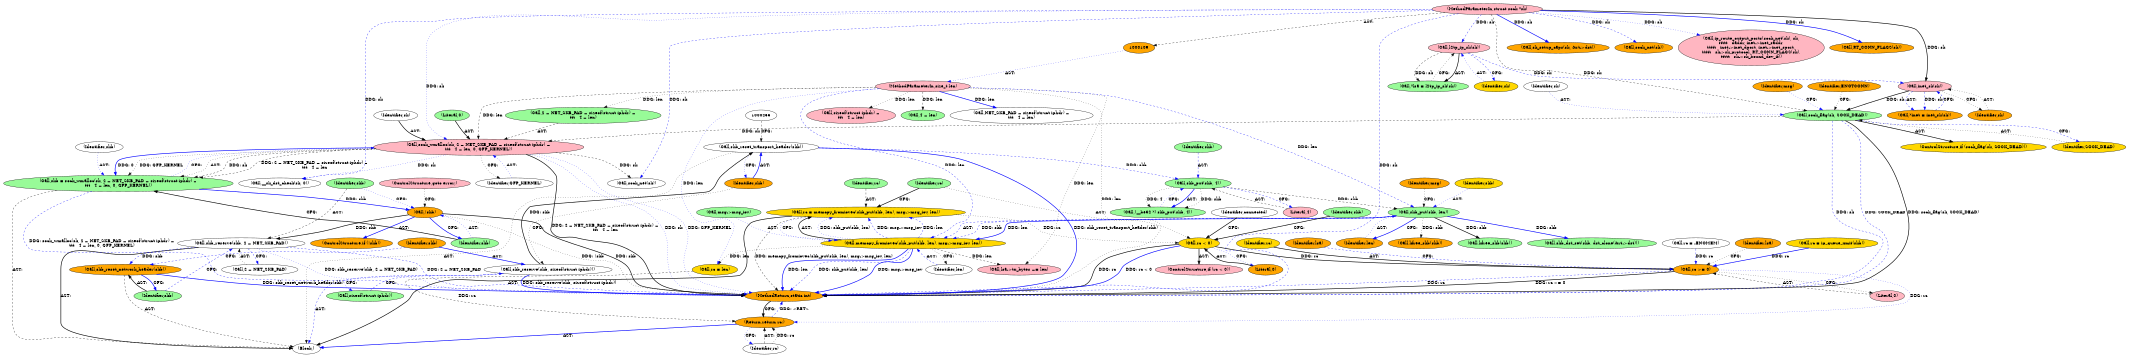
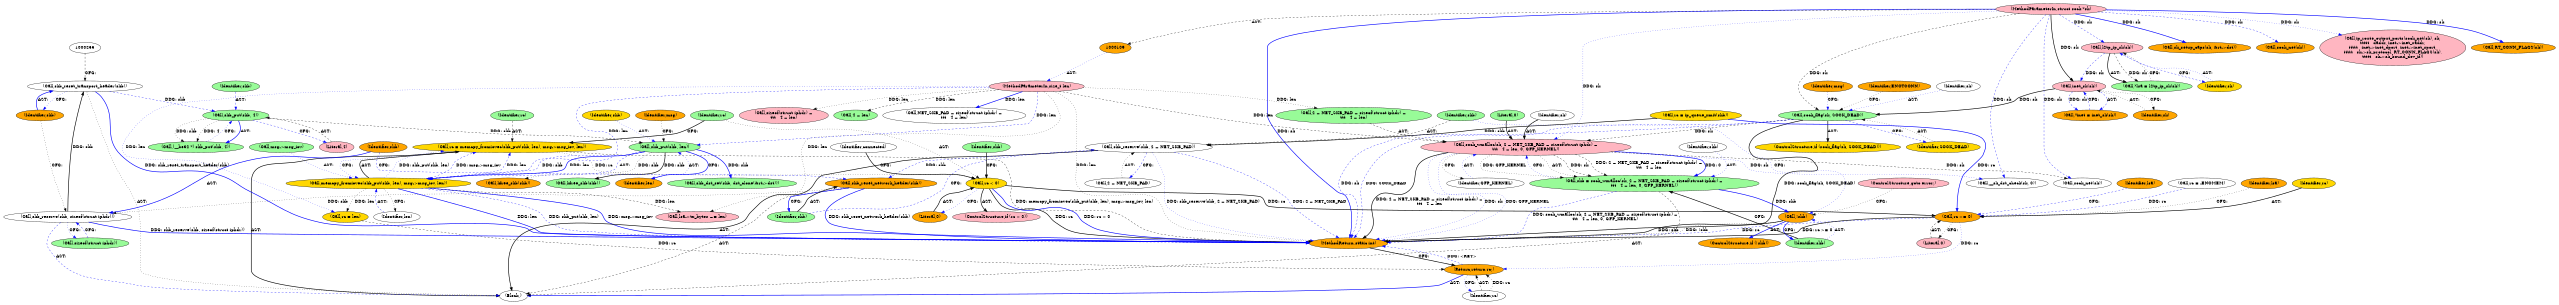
none -> (444, 194)
(344, 226) -> (1456, 132)
(1283, 260) -> (1519, 16)
